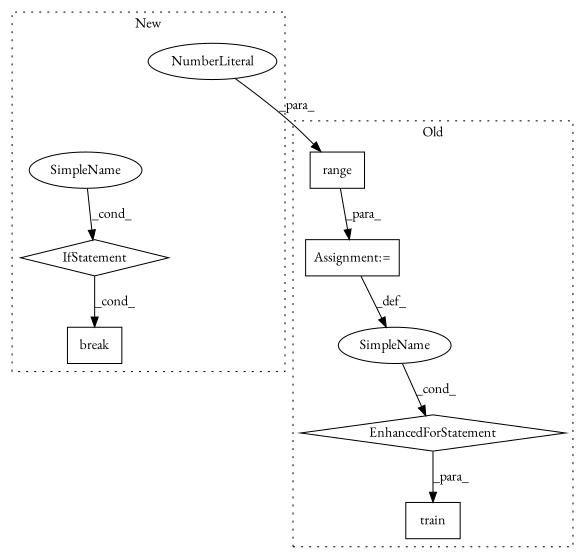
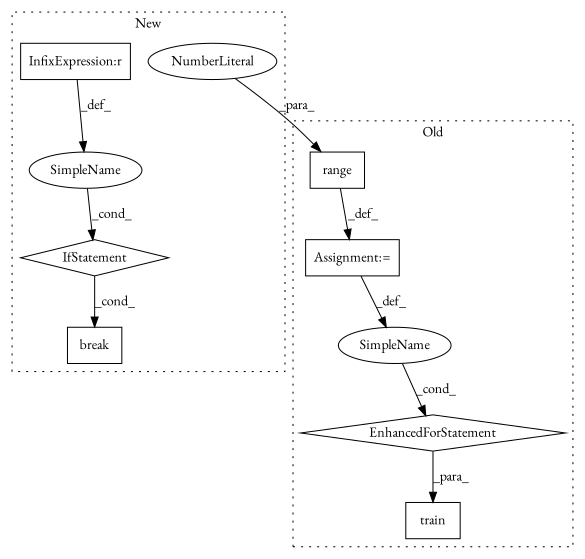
none -> (76, 61)
(364, 214) -> (364, 214)
